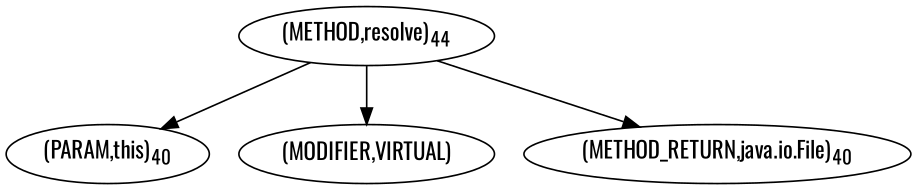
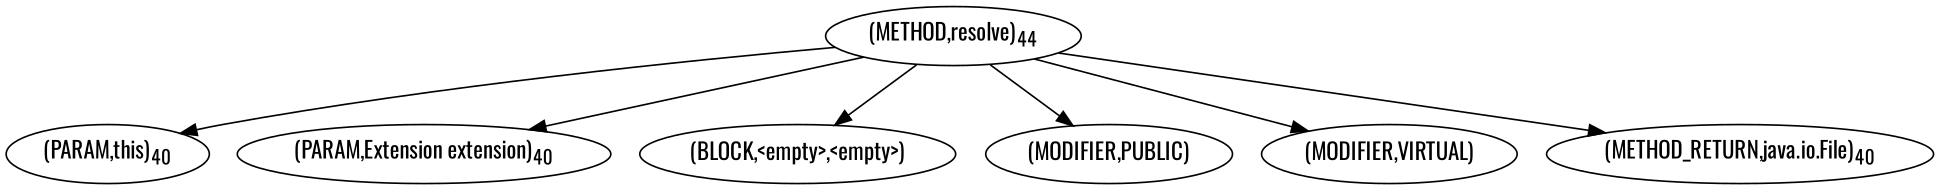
none -> (424, 154)
none -> (798, 154)
none -> (1109, 154)
